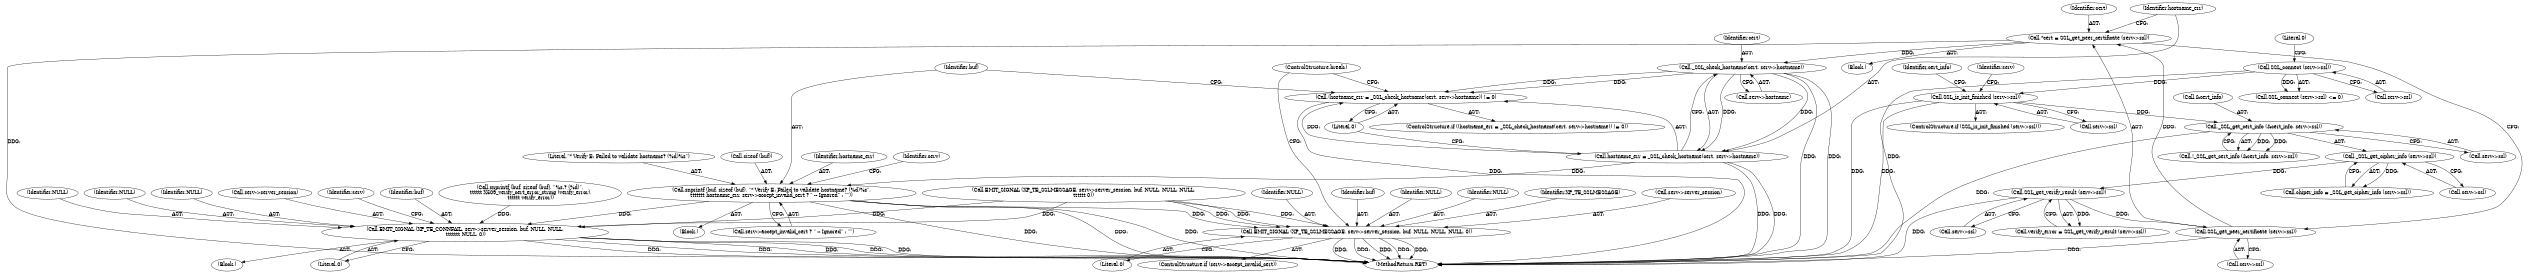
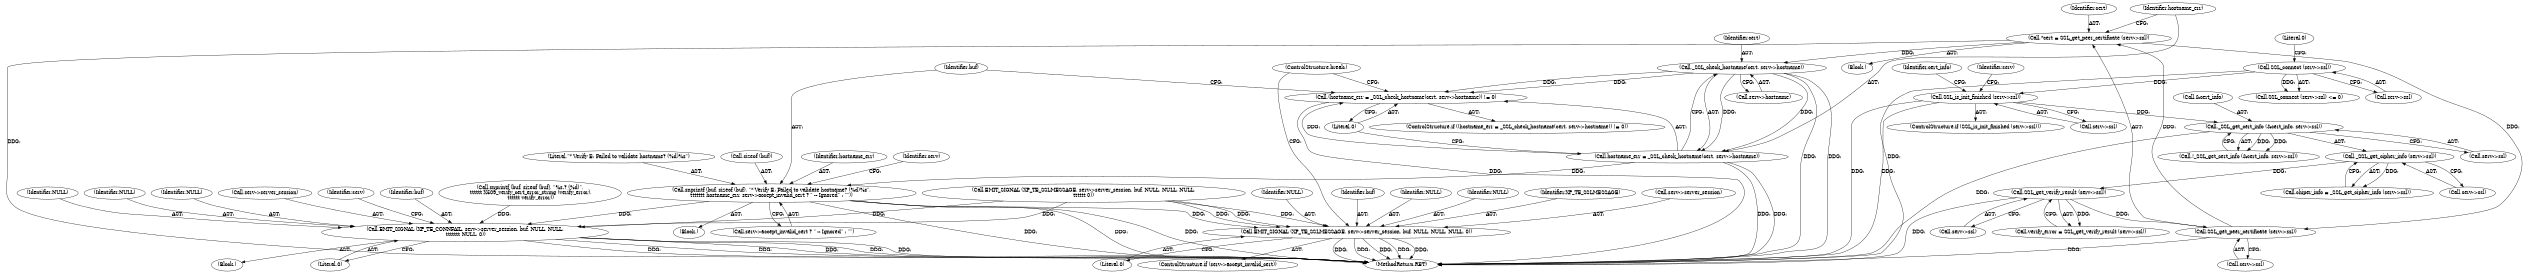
(2514, 127) -> (2514, 127)
